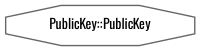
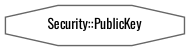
(100, 25) -> (95, 25)
